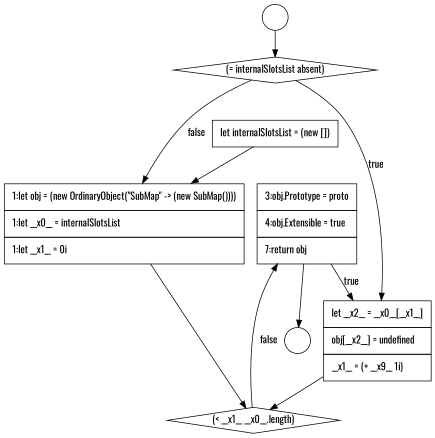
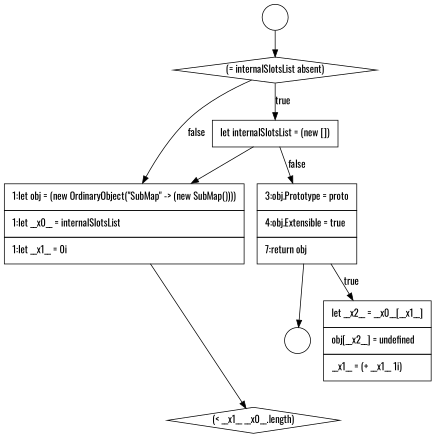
(369, 172) -> (275, 98)
(253, 337) -> (285, 162)
(368, 367) -> (367, 367)
(300, 391) -> none
